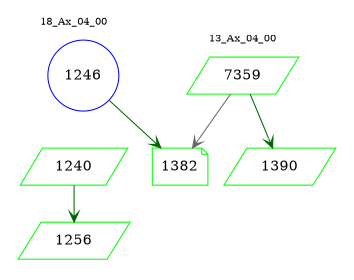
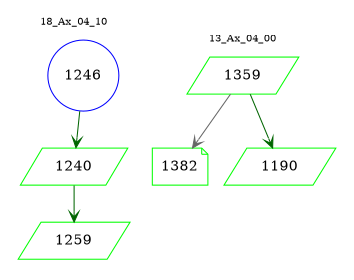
(74, 22) -> (74, 22)
(243, 76) -> (243, 76)
(129, 119) -> (78, 124)
(280, 167) -> (280, 167)
(74, 241) -> (74, 241)
